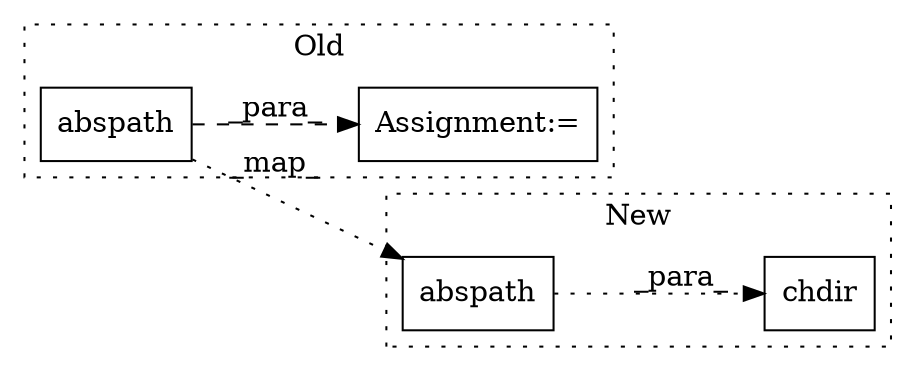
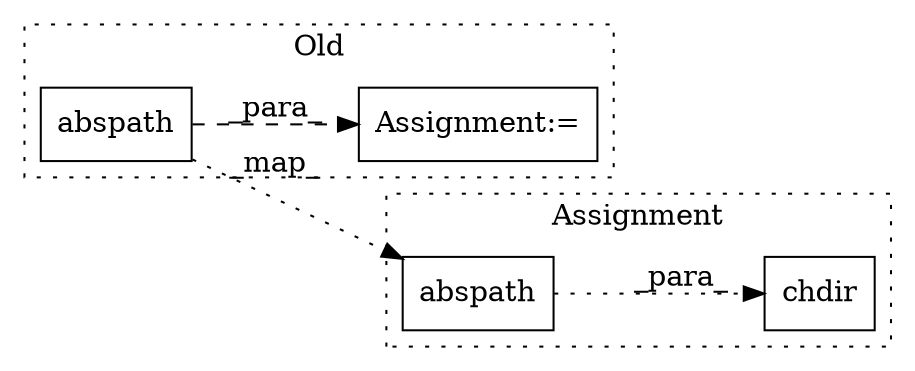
(639, 217) -> (639, 217)
